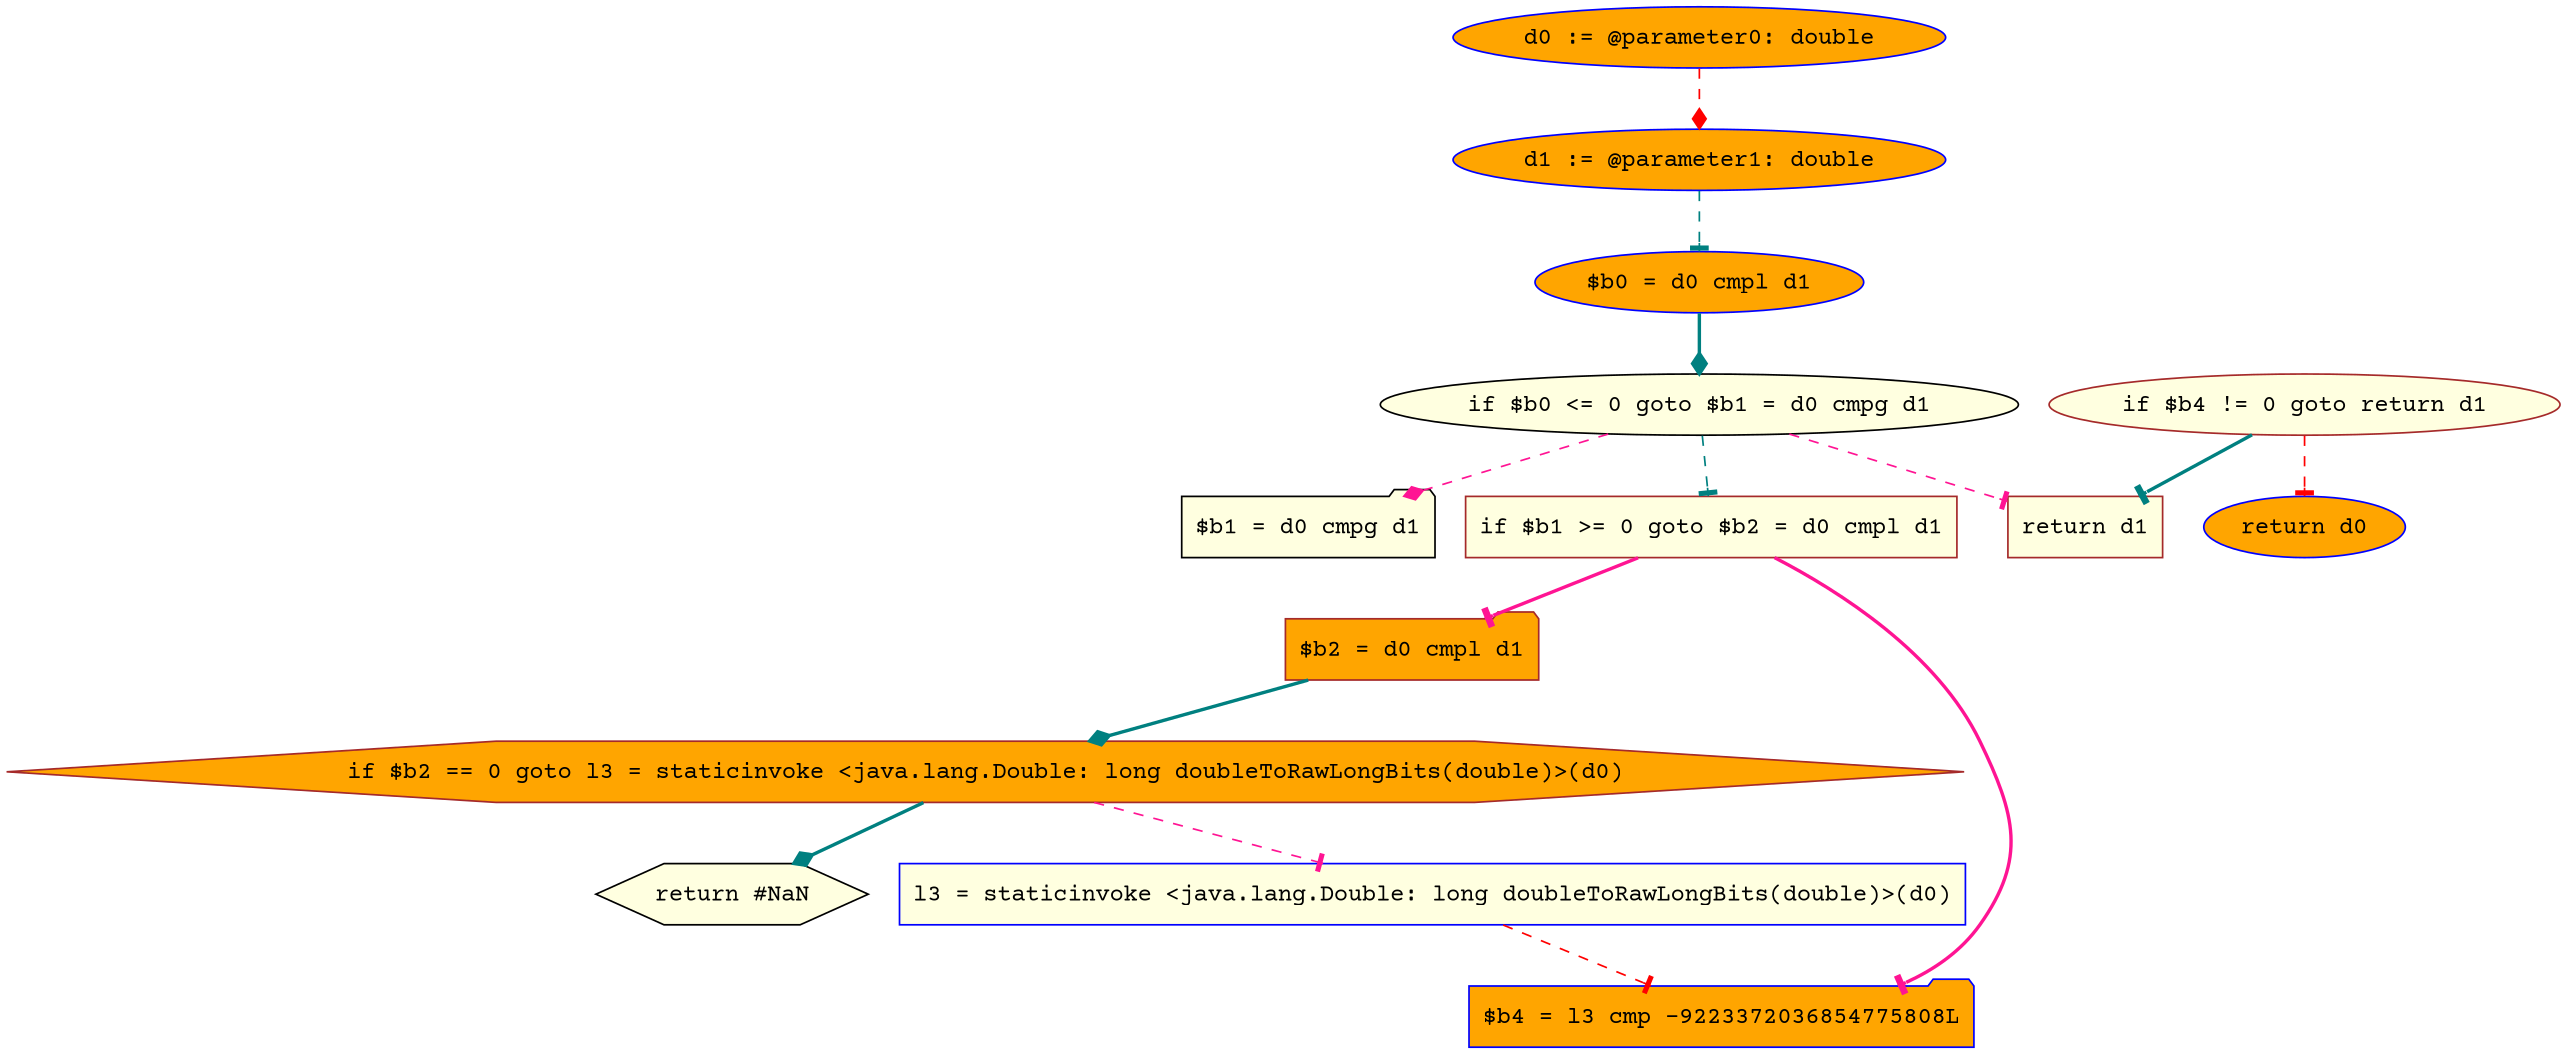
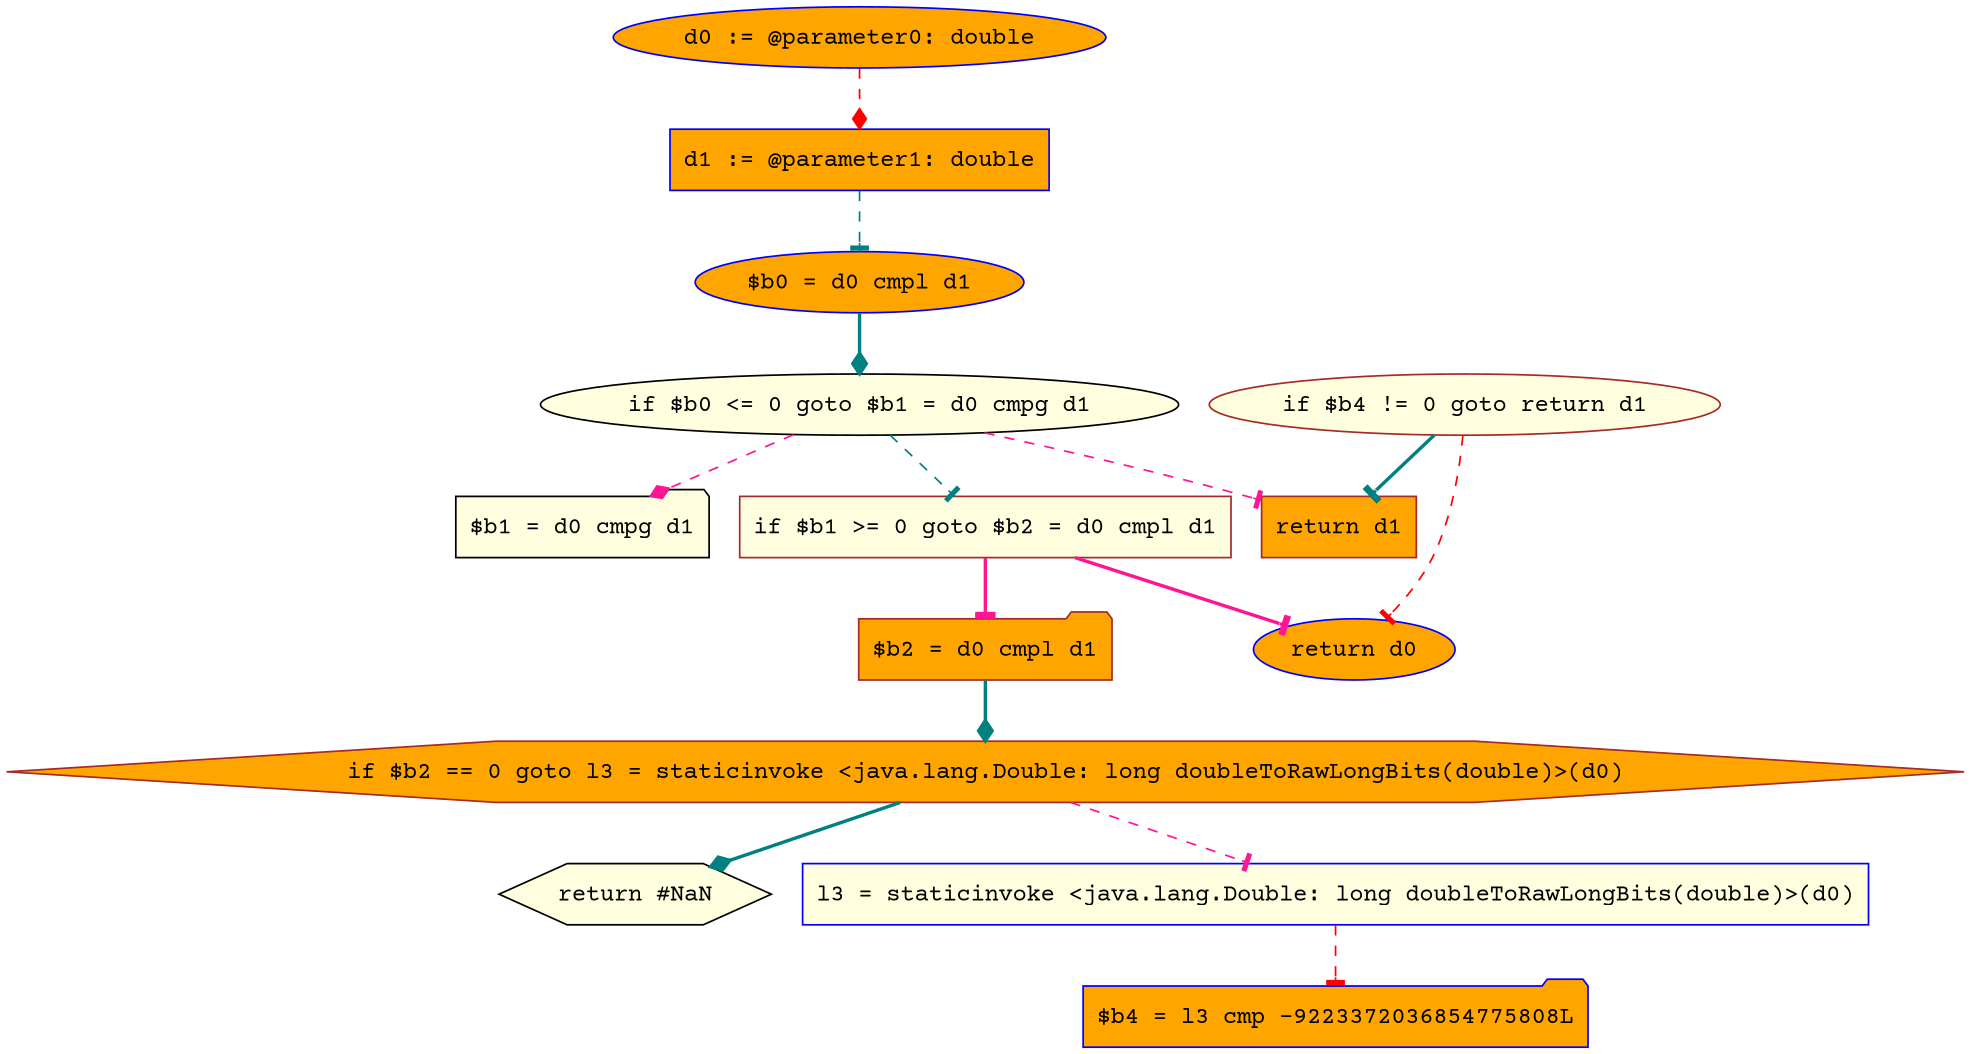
(1699, 160) -> (860, 160)
(2085, 527) -> (1339, 527)
(1982, 746) -> (1177, 591)
